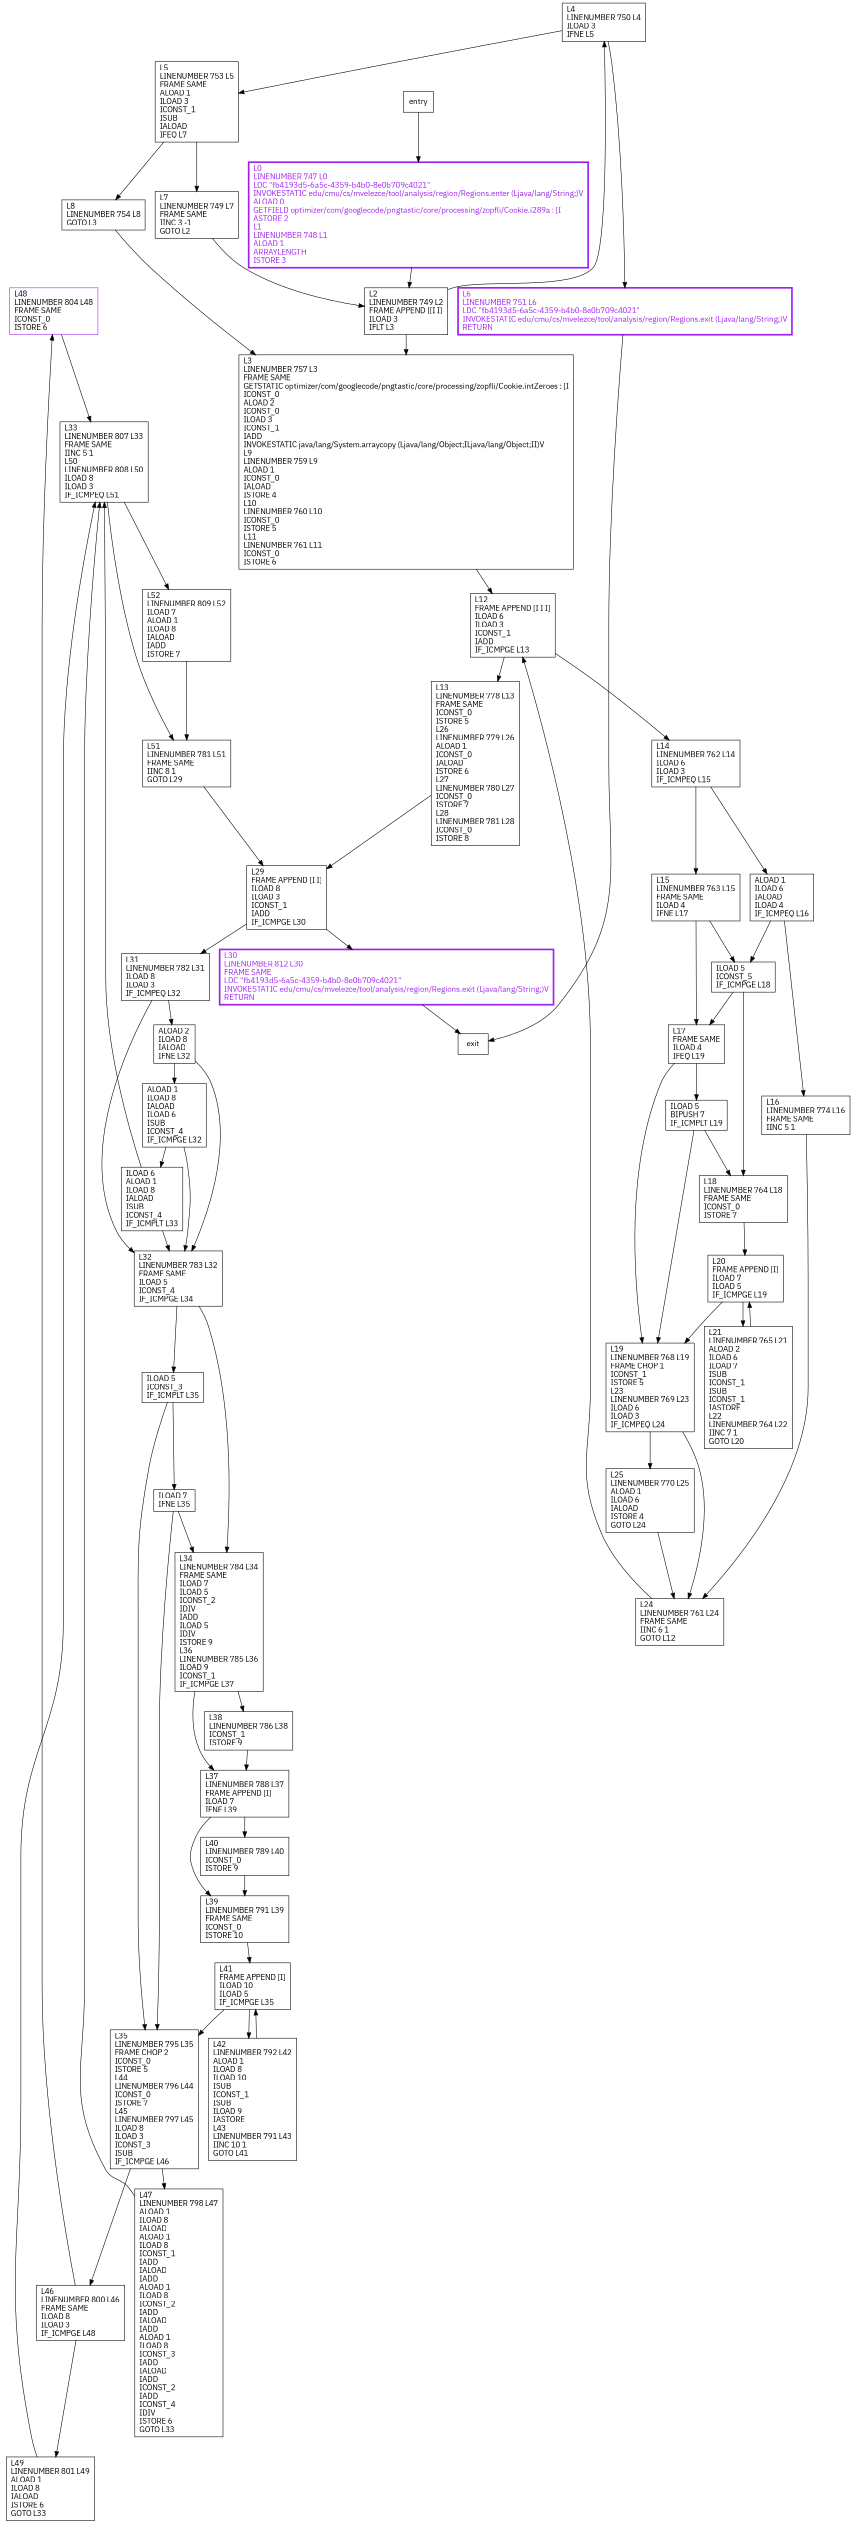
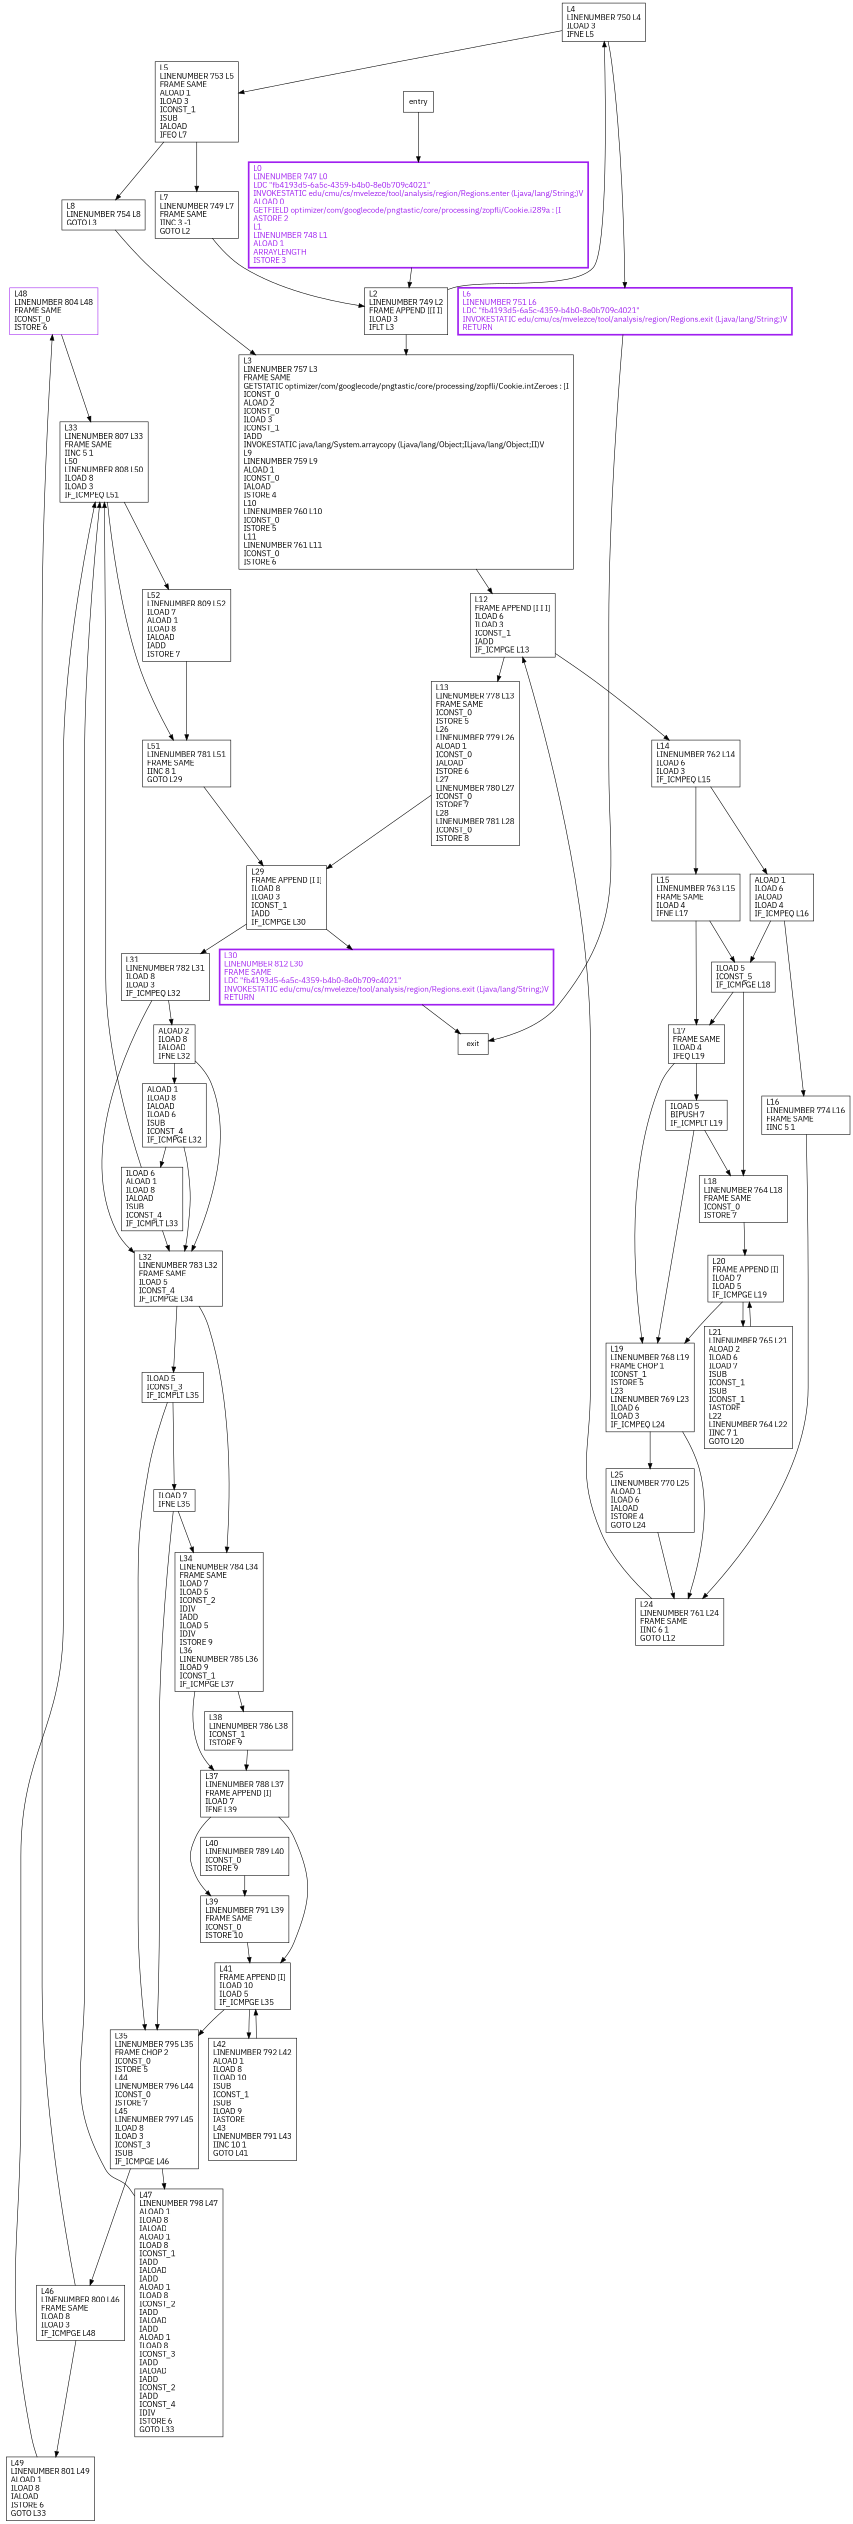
(245, 1824) -> (308, 1886)
